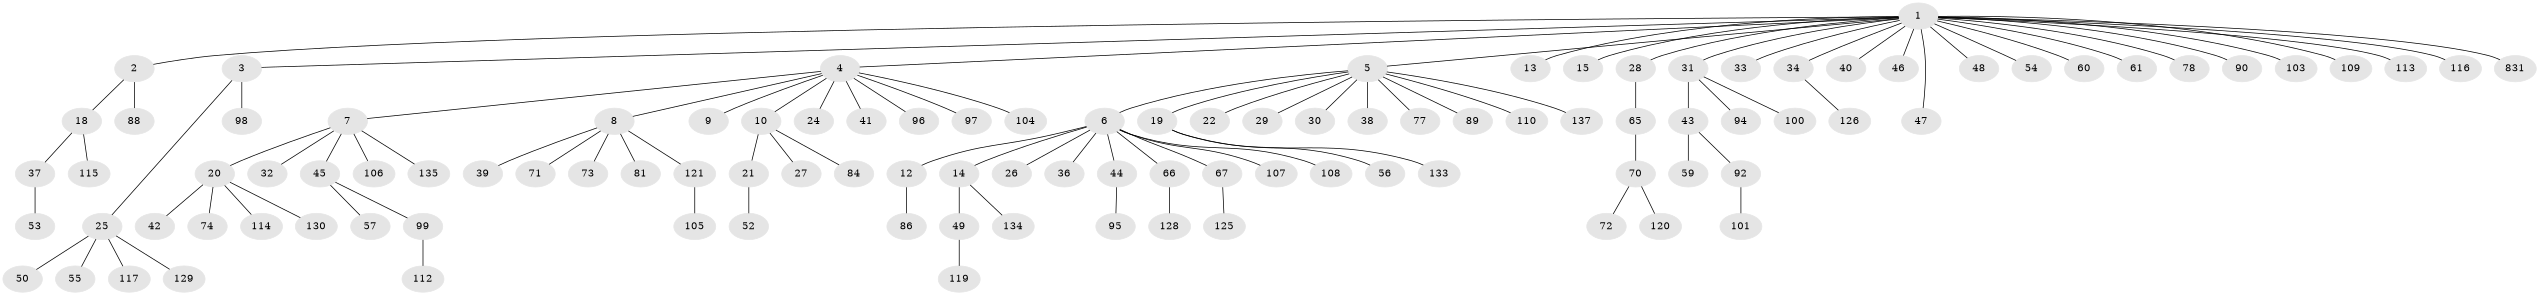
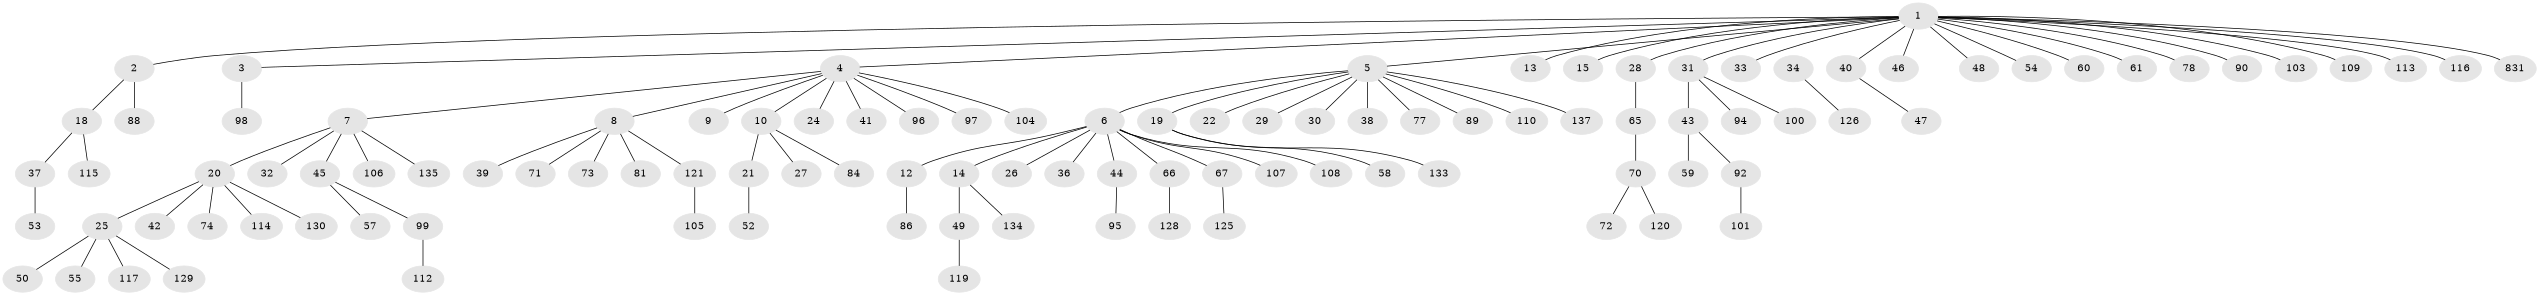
(1855, 41) -> none
(1926, 69) -> (1884, 95)
(172, 148) -> (158, 200)
(1385, 174) -> (1385, 174)
